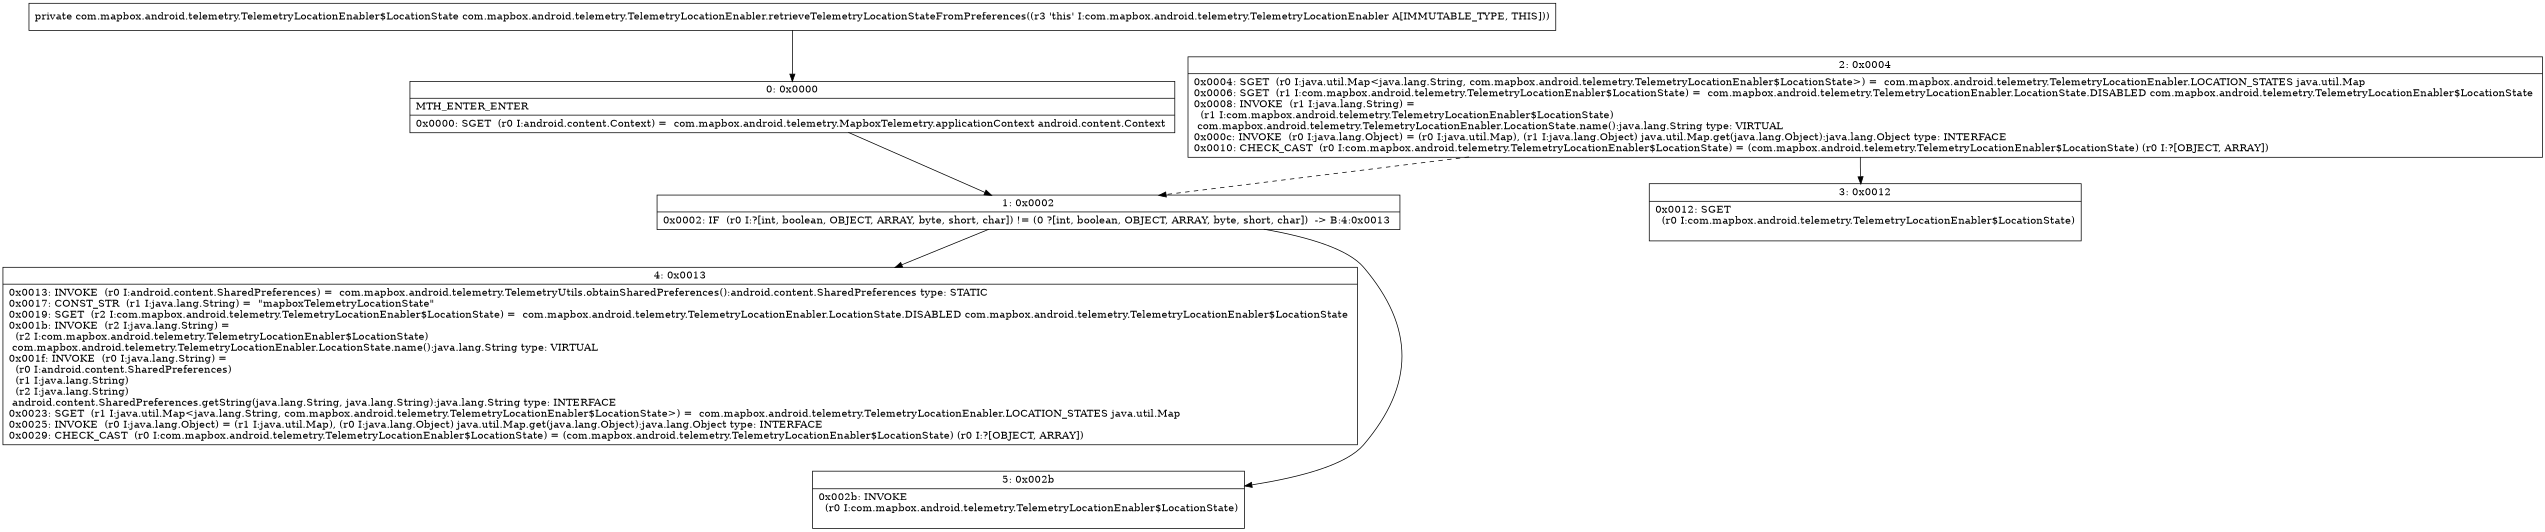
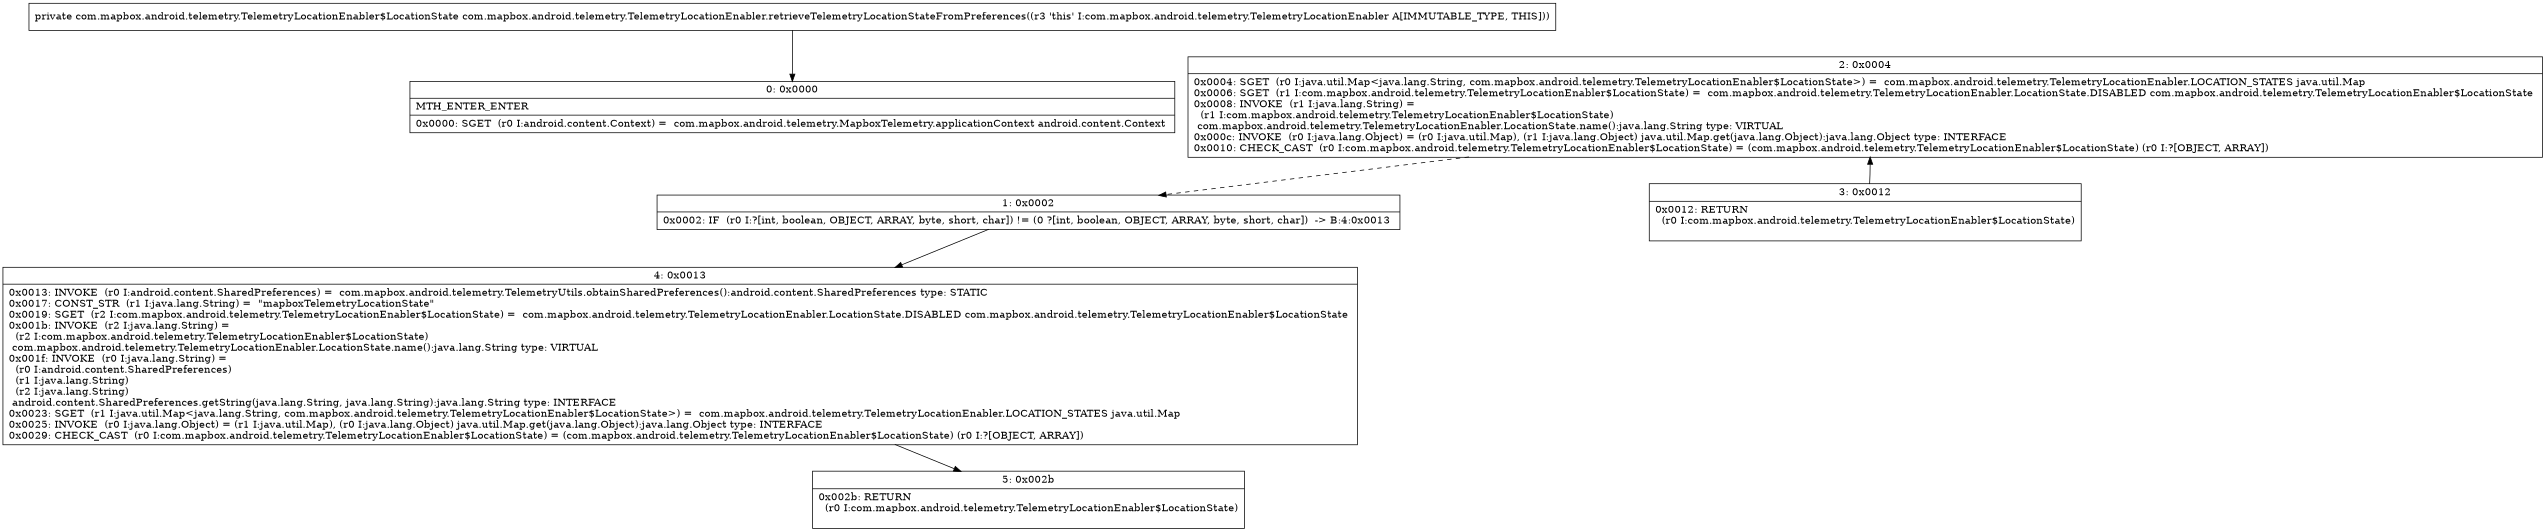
(917, 162) -> none
(1860, 167) -> (1870, 174)
(1696, 210) -> (1705, 210)
(1401, 362) -> (925, 457)
(866, 497) -> (868, 497)
